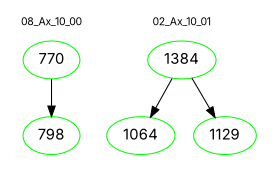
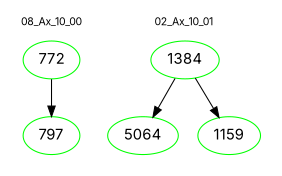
(52, 60) -> (52, 60)
(52, 136) -> (52, 136)
(141, 136) -> (143, 136)
(225, 136) -> (229, 136)
